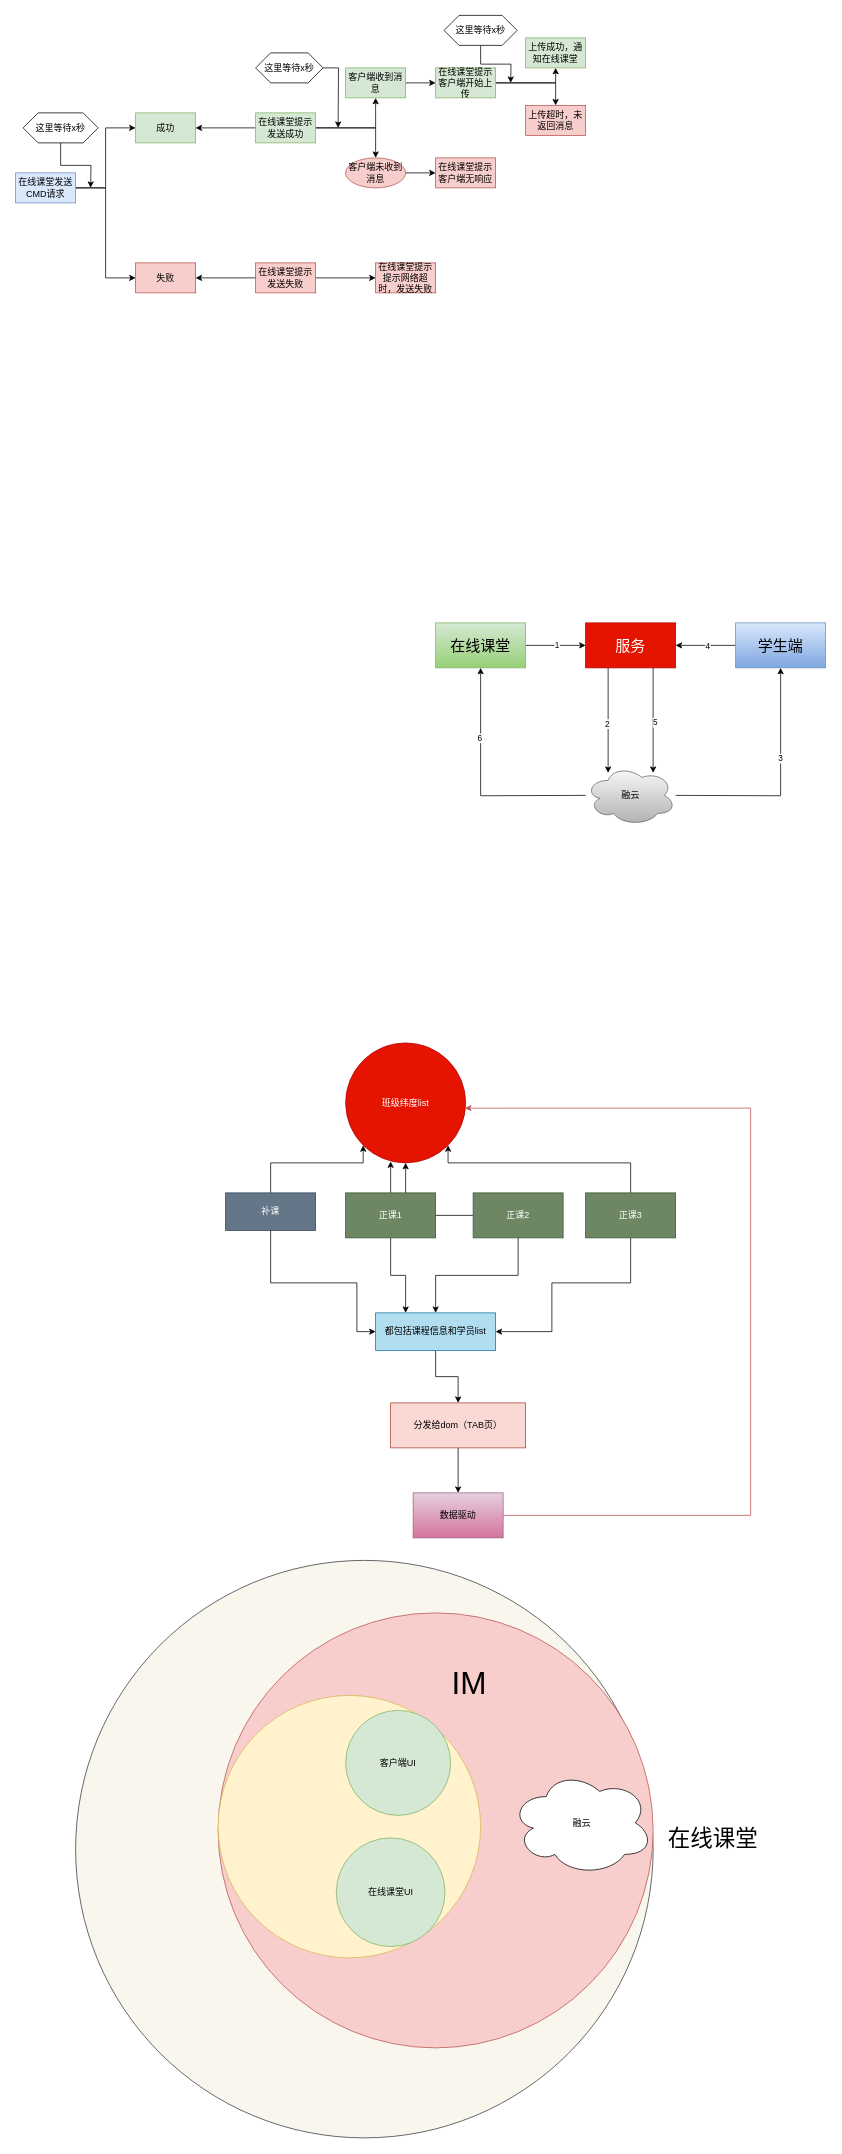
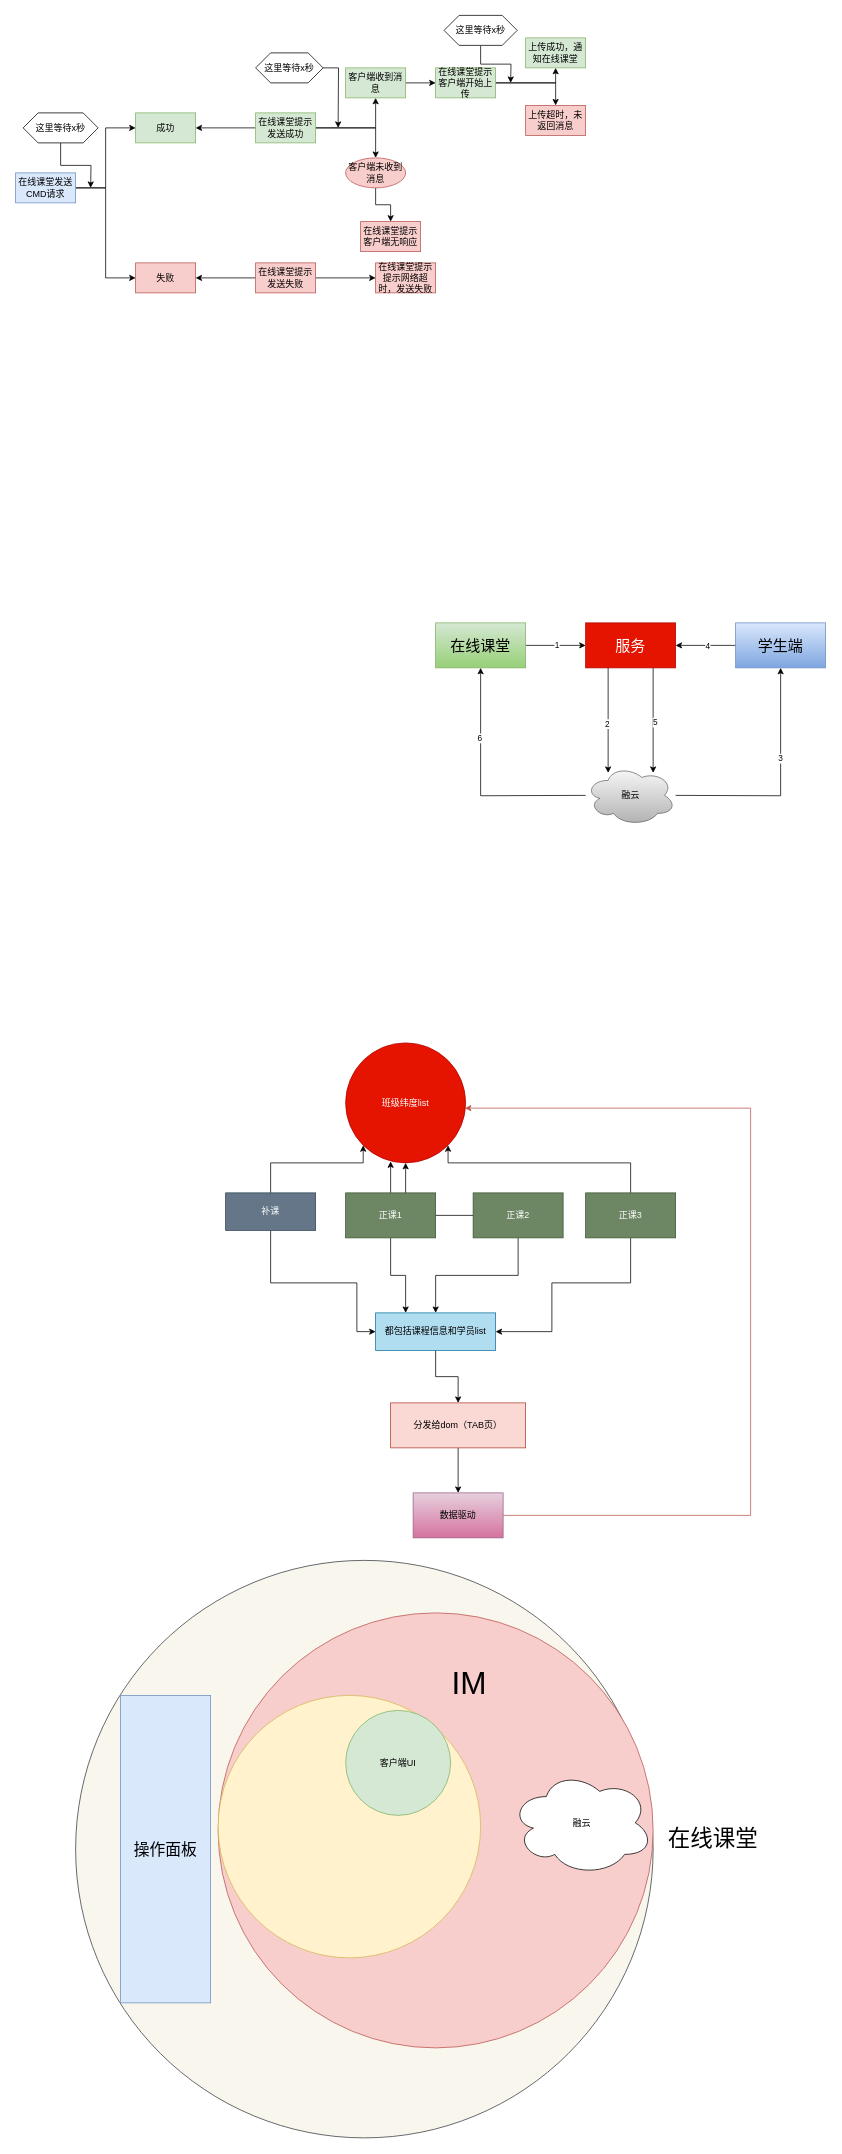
(465, 173) -> (390, 237)
none -> (165, 1849)
(390, 1892) -> none
